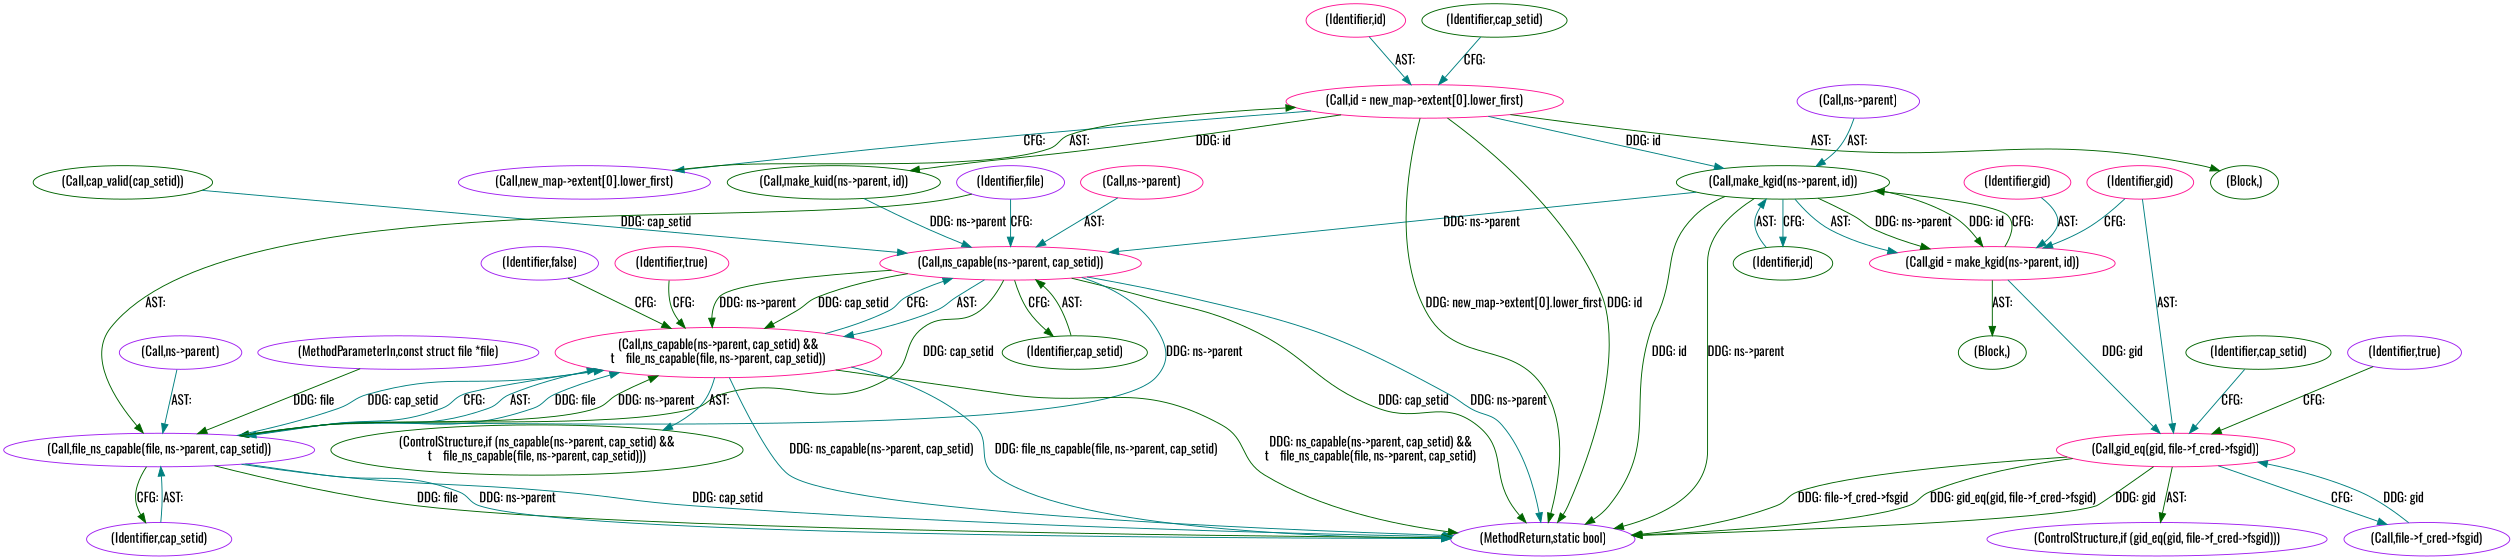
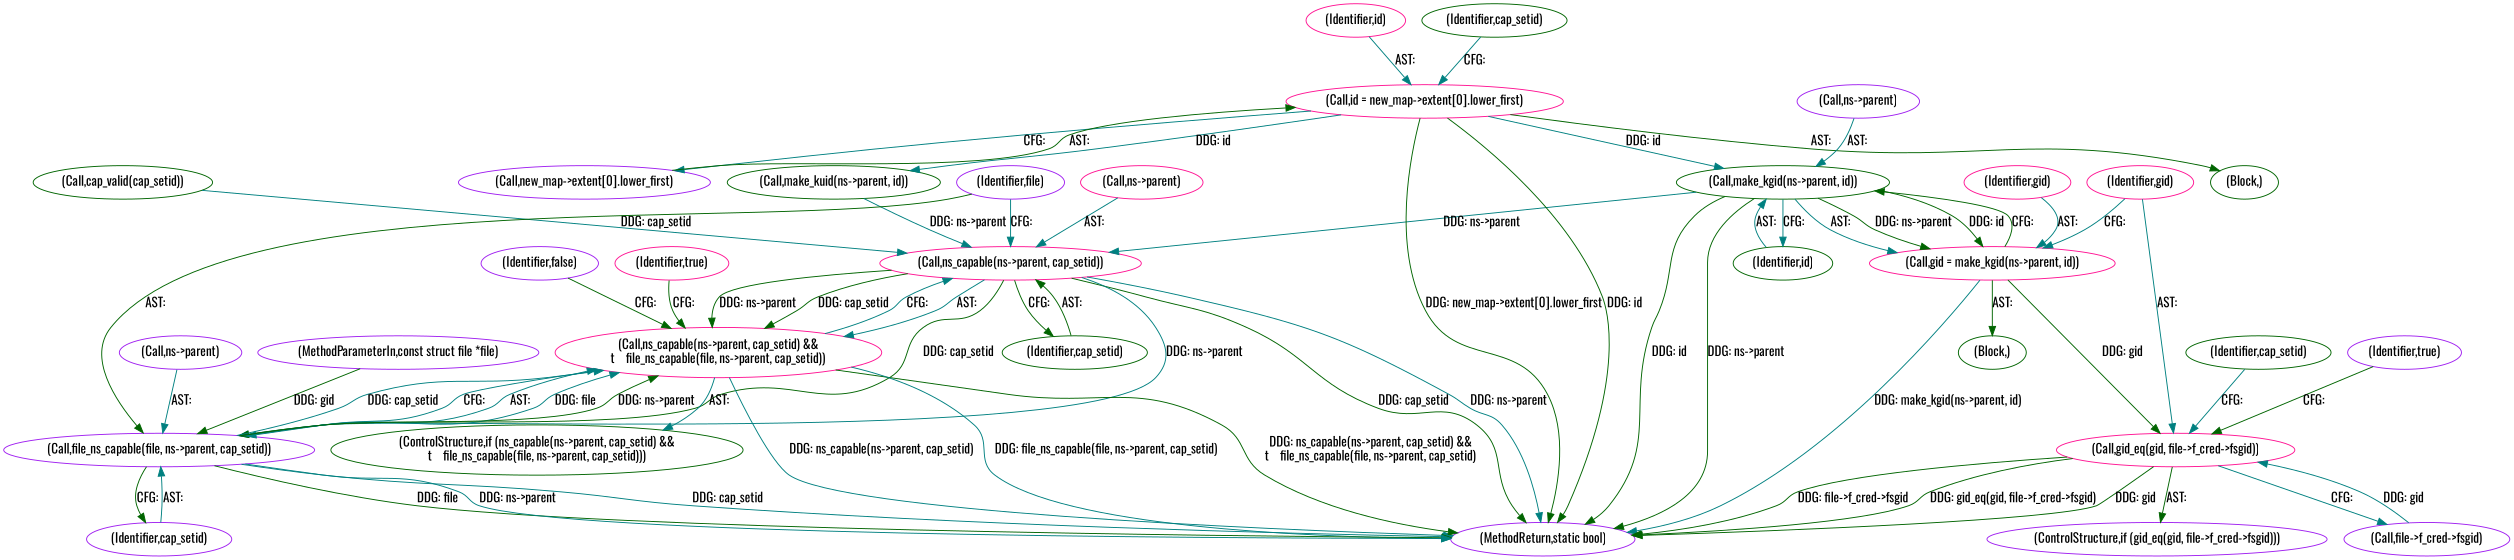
(1131, 144) -> (1131, 144)
(2081, 353) -> (2081, 353)
(314, 401) -> (314, 401)
none -> (1828, 435)
